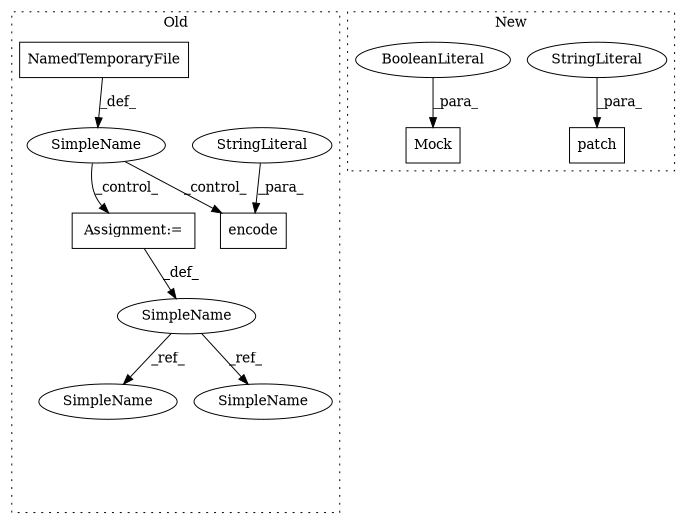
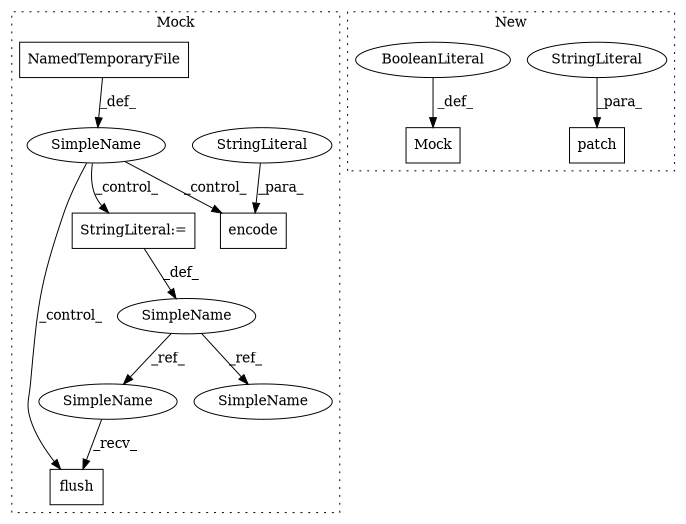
(176, 23) -> (176, 23)
(456, 103) -> (456, 103)
(134, 231) -> (134, 231)
none -> (77, 487)
